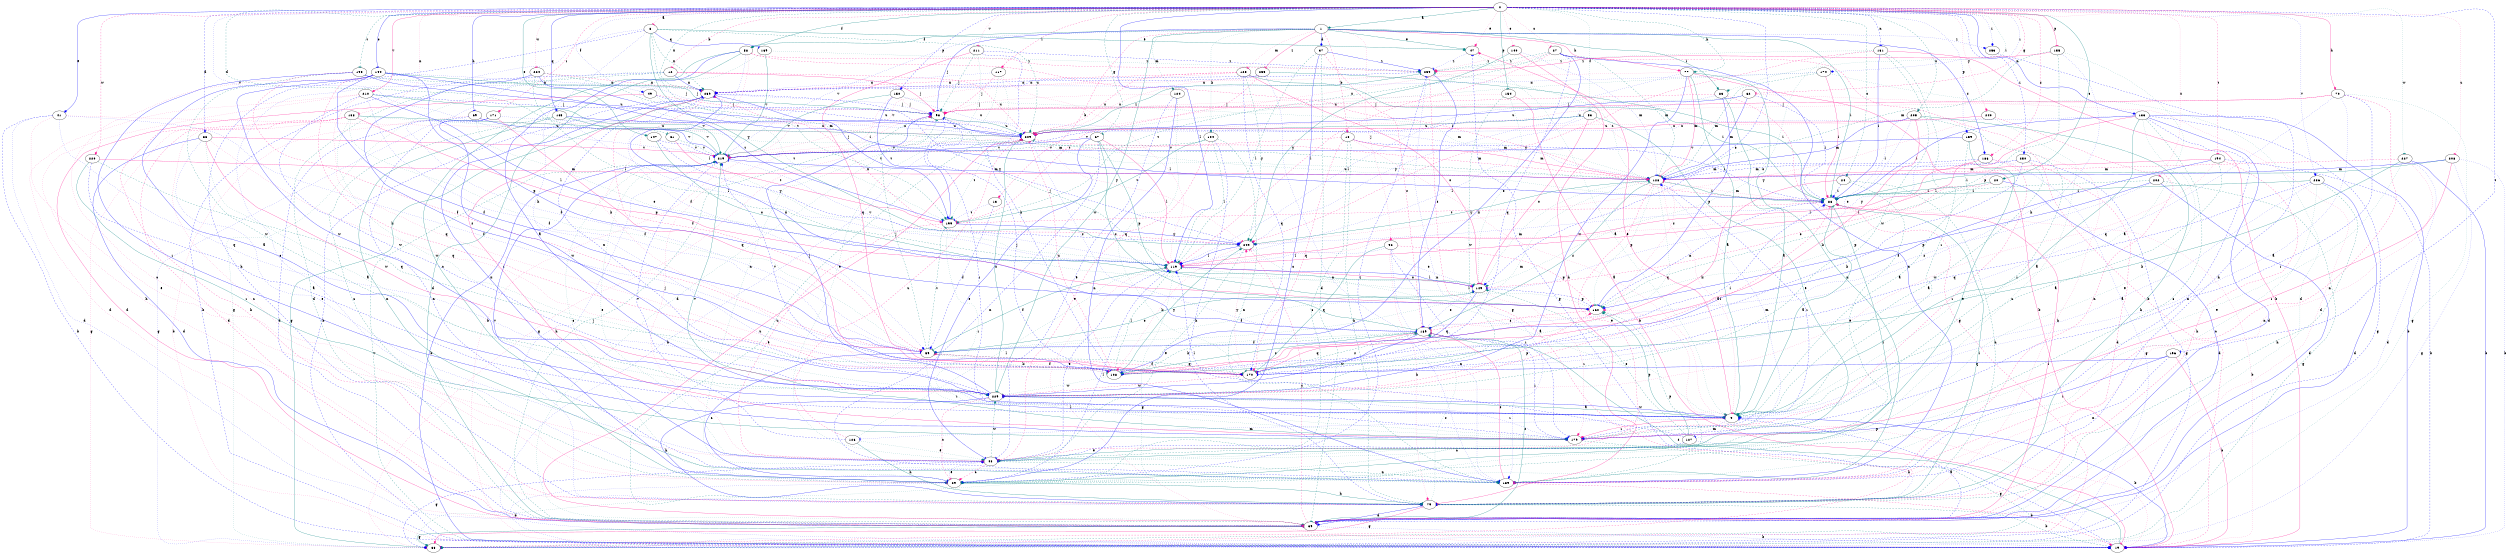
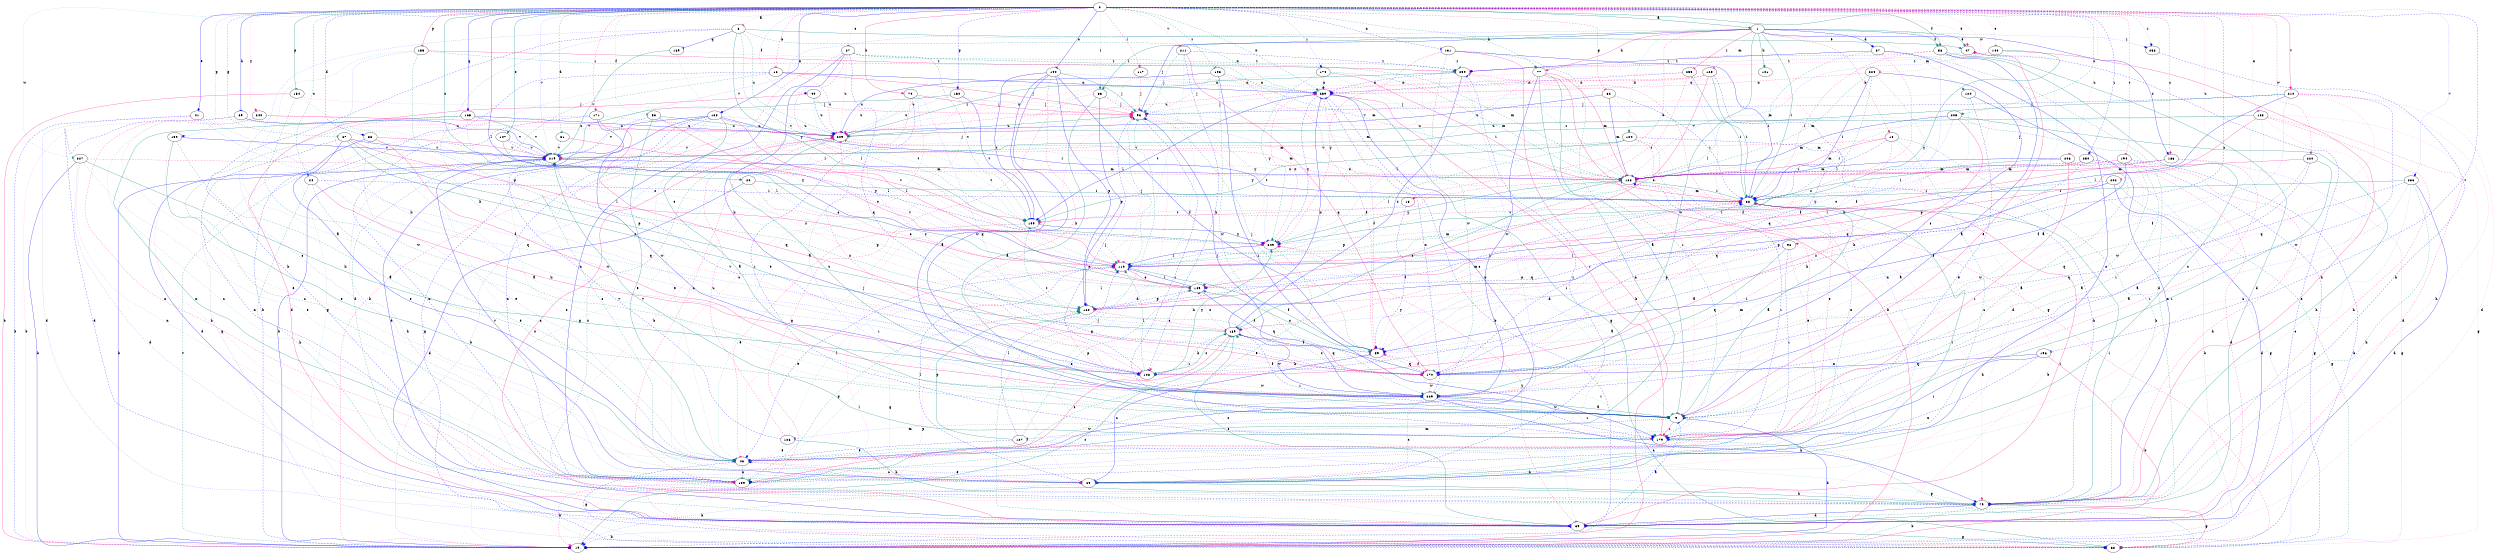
none -> (1765, 72)
(1261, 157) -> (1263, 152)
(1691, 256) -> (1490, 256)
(1560, 299) -> (2302, 299)
(1150, 386) -> (2169, 310)
